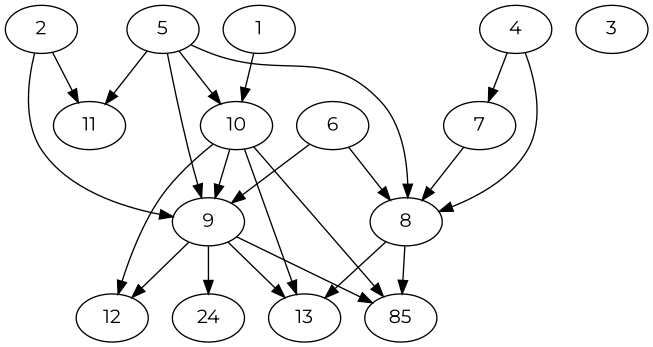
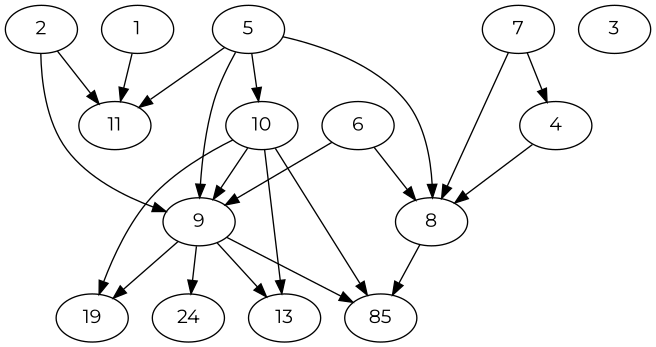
(500, 71) -> (535, 71)
(249, 72) -> (128, 71)
(364, 262) -> none
(112, 318) -> (92, 318)
